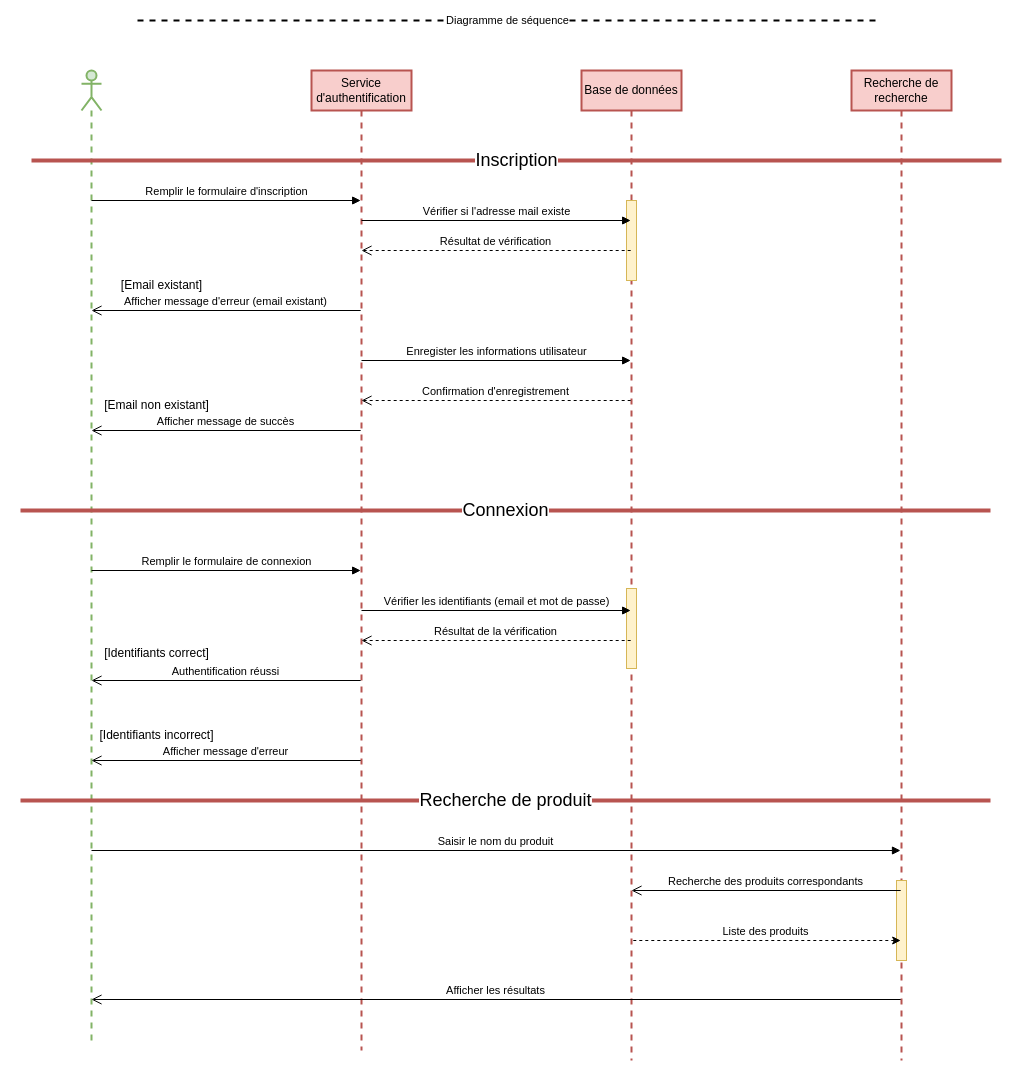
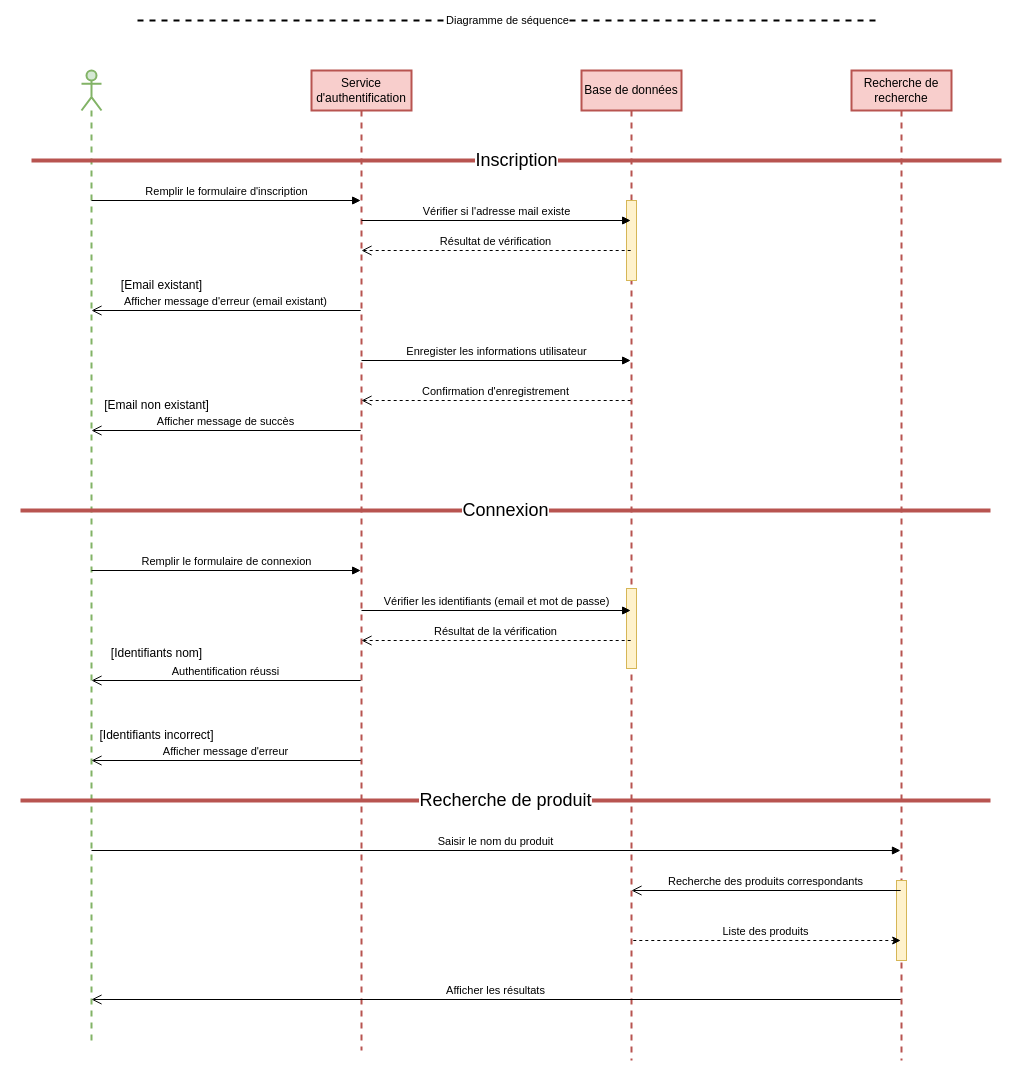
(157, 654) -> (157, 654)
